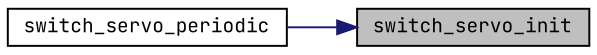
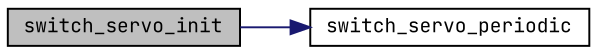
(312, 27) -> (265, 27)
